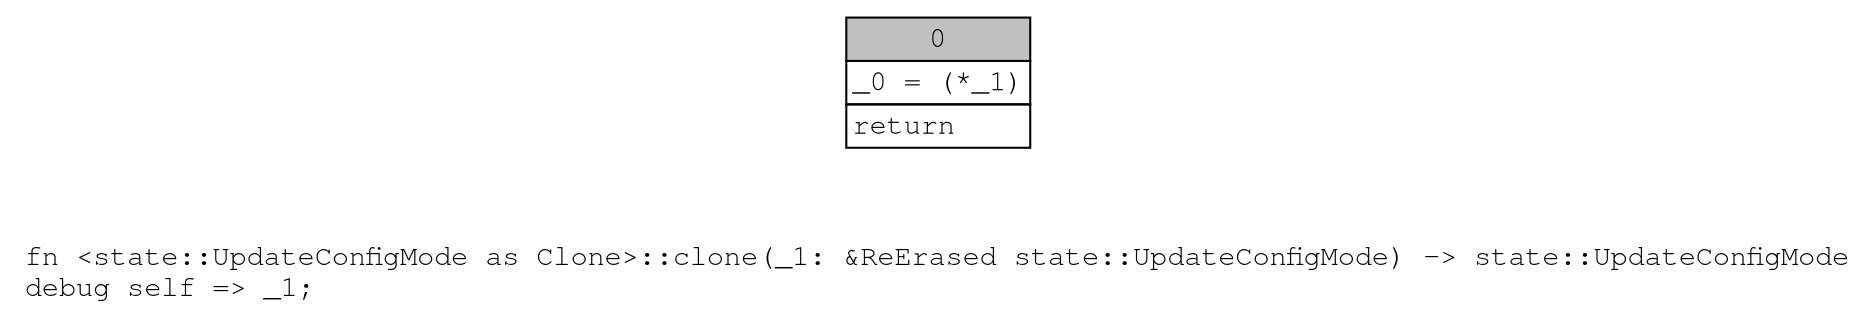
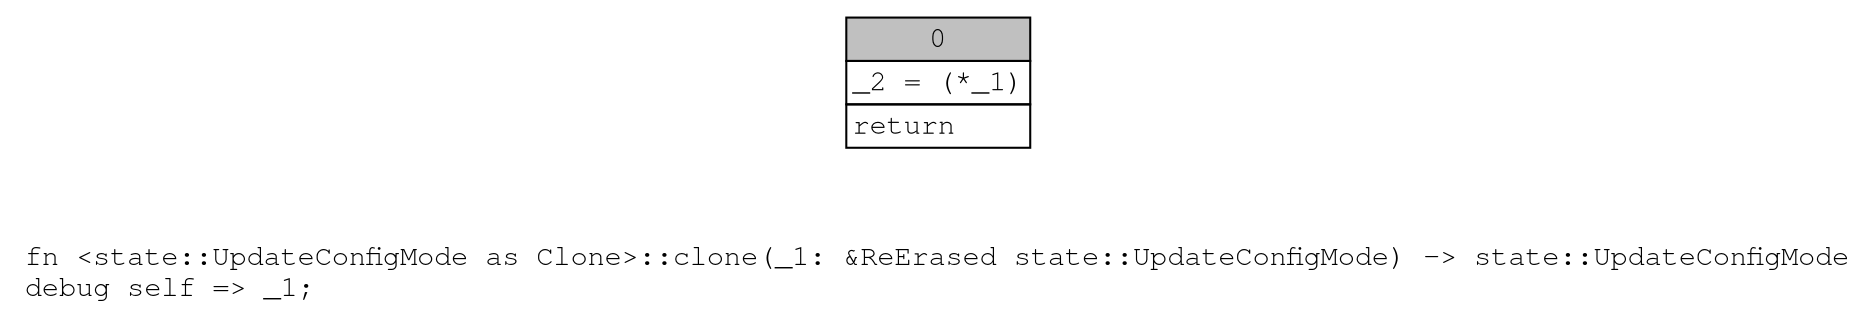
(938, 82) -> (938, 82)
